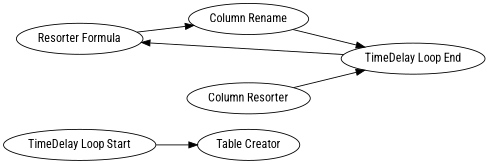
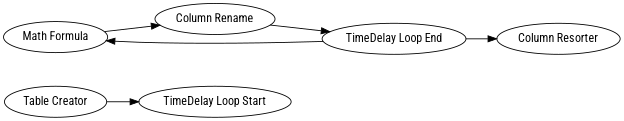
(80, 39) -> (56, 37)
(325, 80) -> (477, 39)
(172, 145) -> (118, 102)
